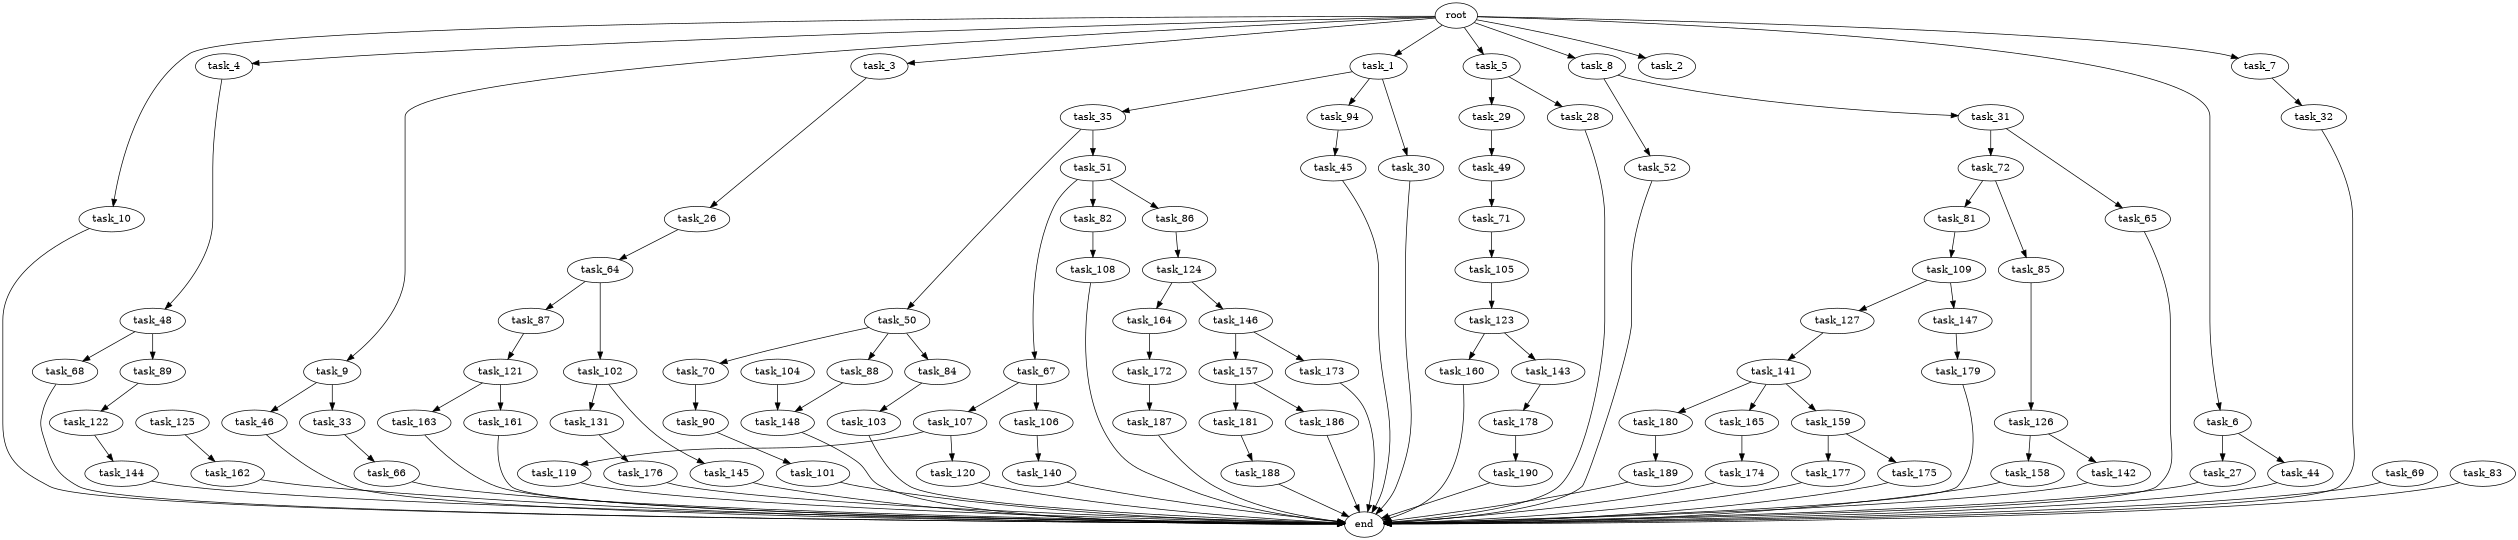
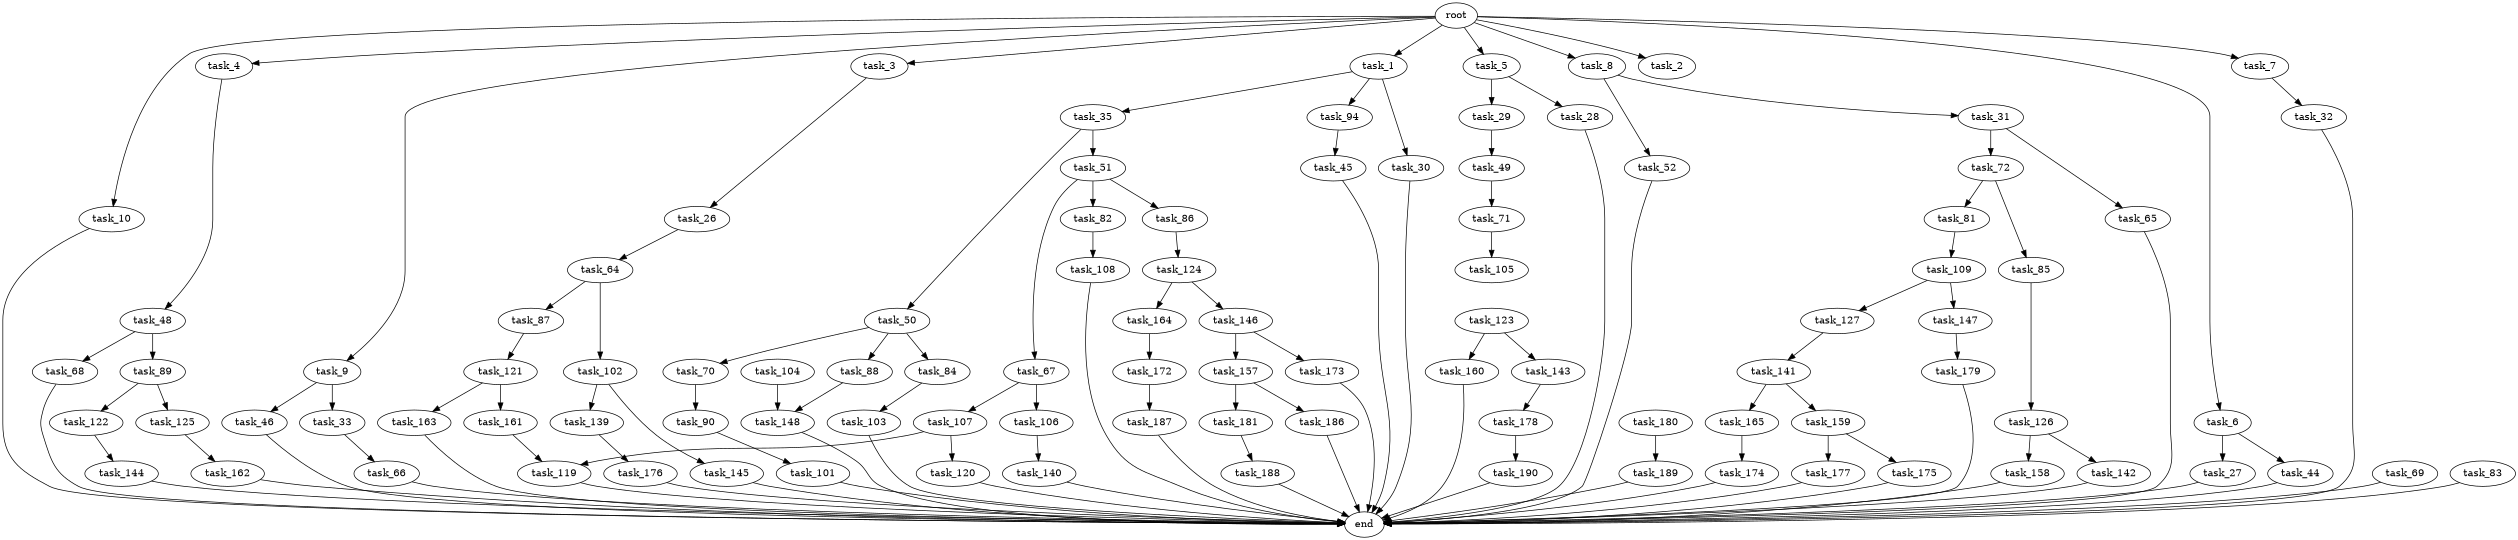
(1492, 292) -> none
none -> (161, 394)
(1718, 396) -> none
(587, 423) -> (587, 423)
(896, 515) -> (525, 446)
